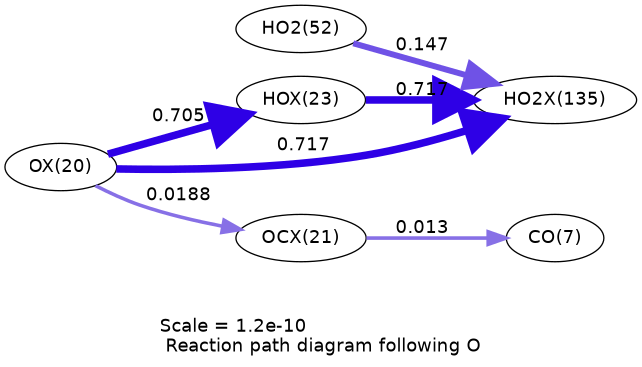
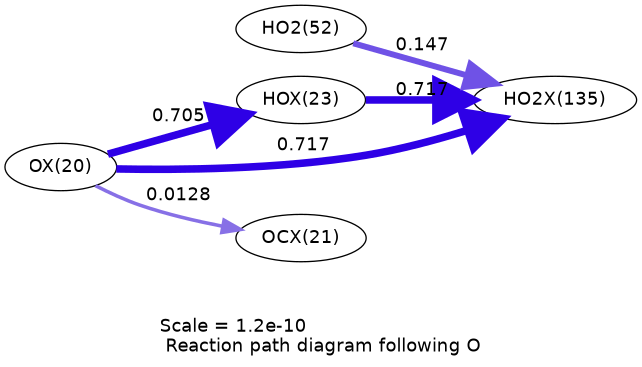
(176, 195) -> (176, 195)
(555, 238) -> none
